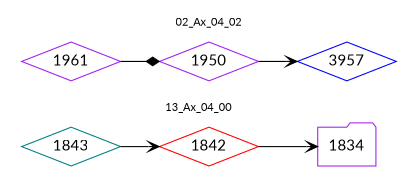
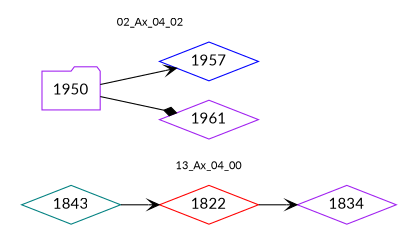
(133, 61) -> (132, 103)
(209, 61) -> (71, 91)
(347, 61) -> (209, 61)
(209, 147) -> (209, 205)
(347, 147) -> (347, 205)
